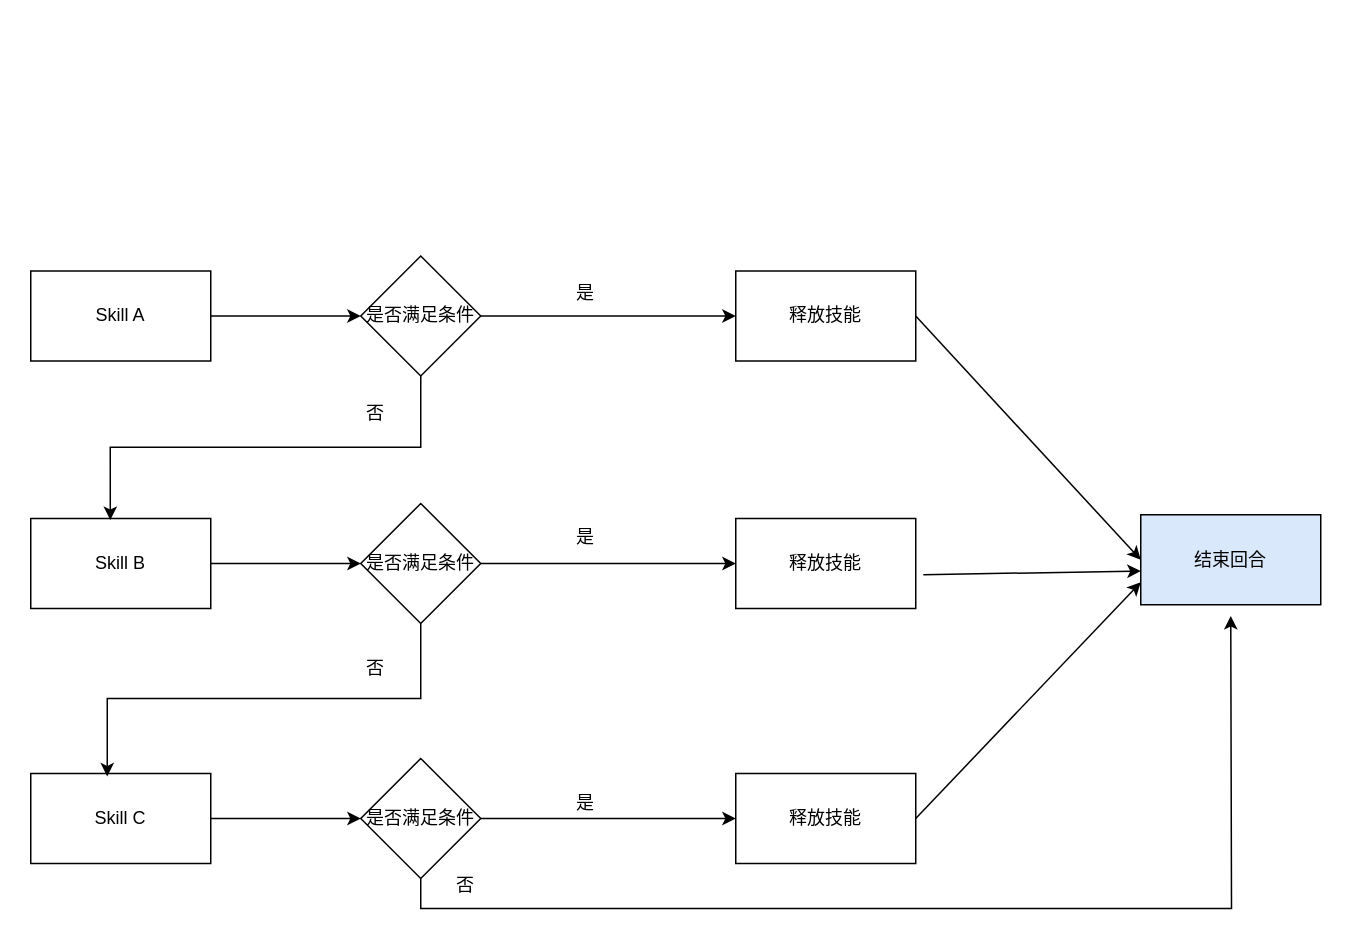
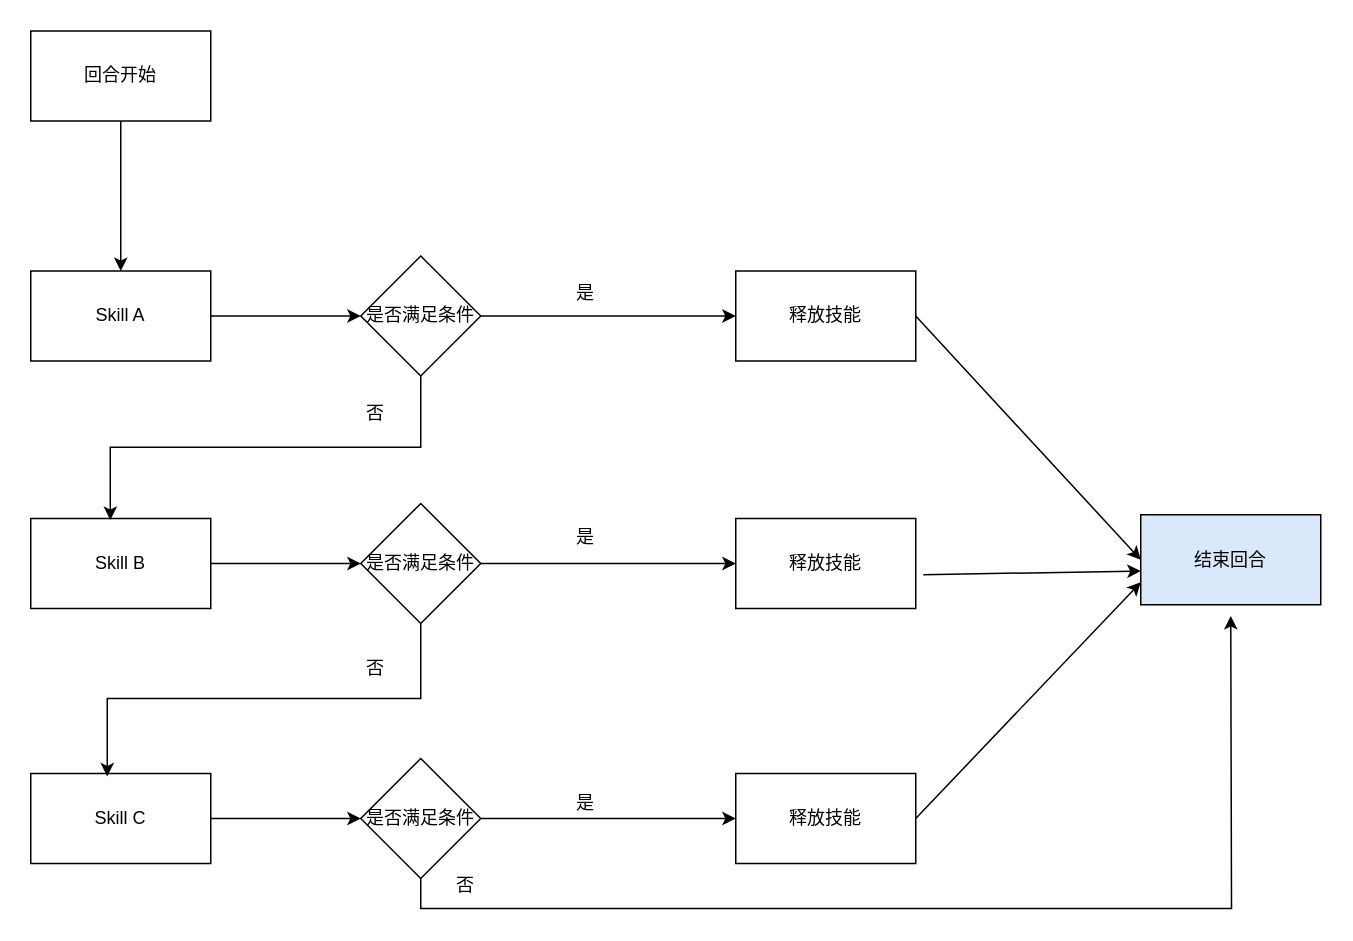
none -> (121, 76)
none -> (121, 191)
